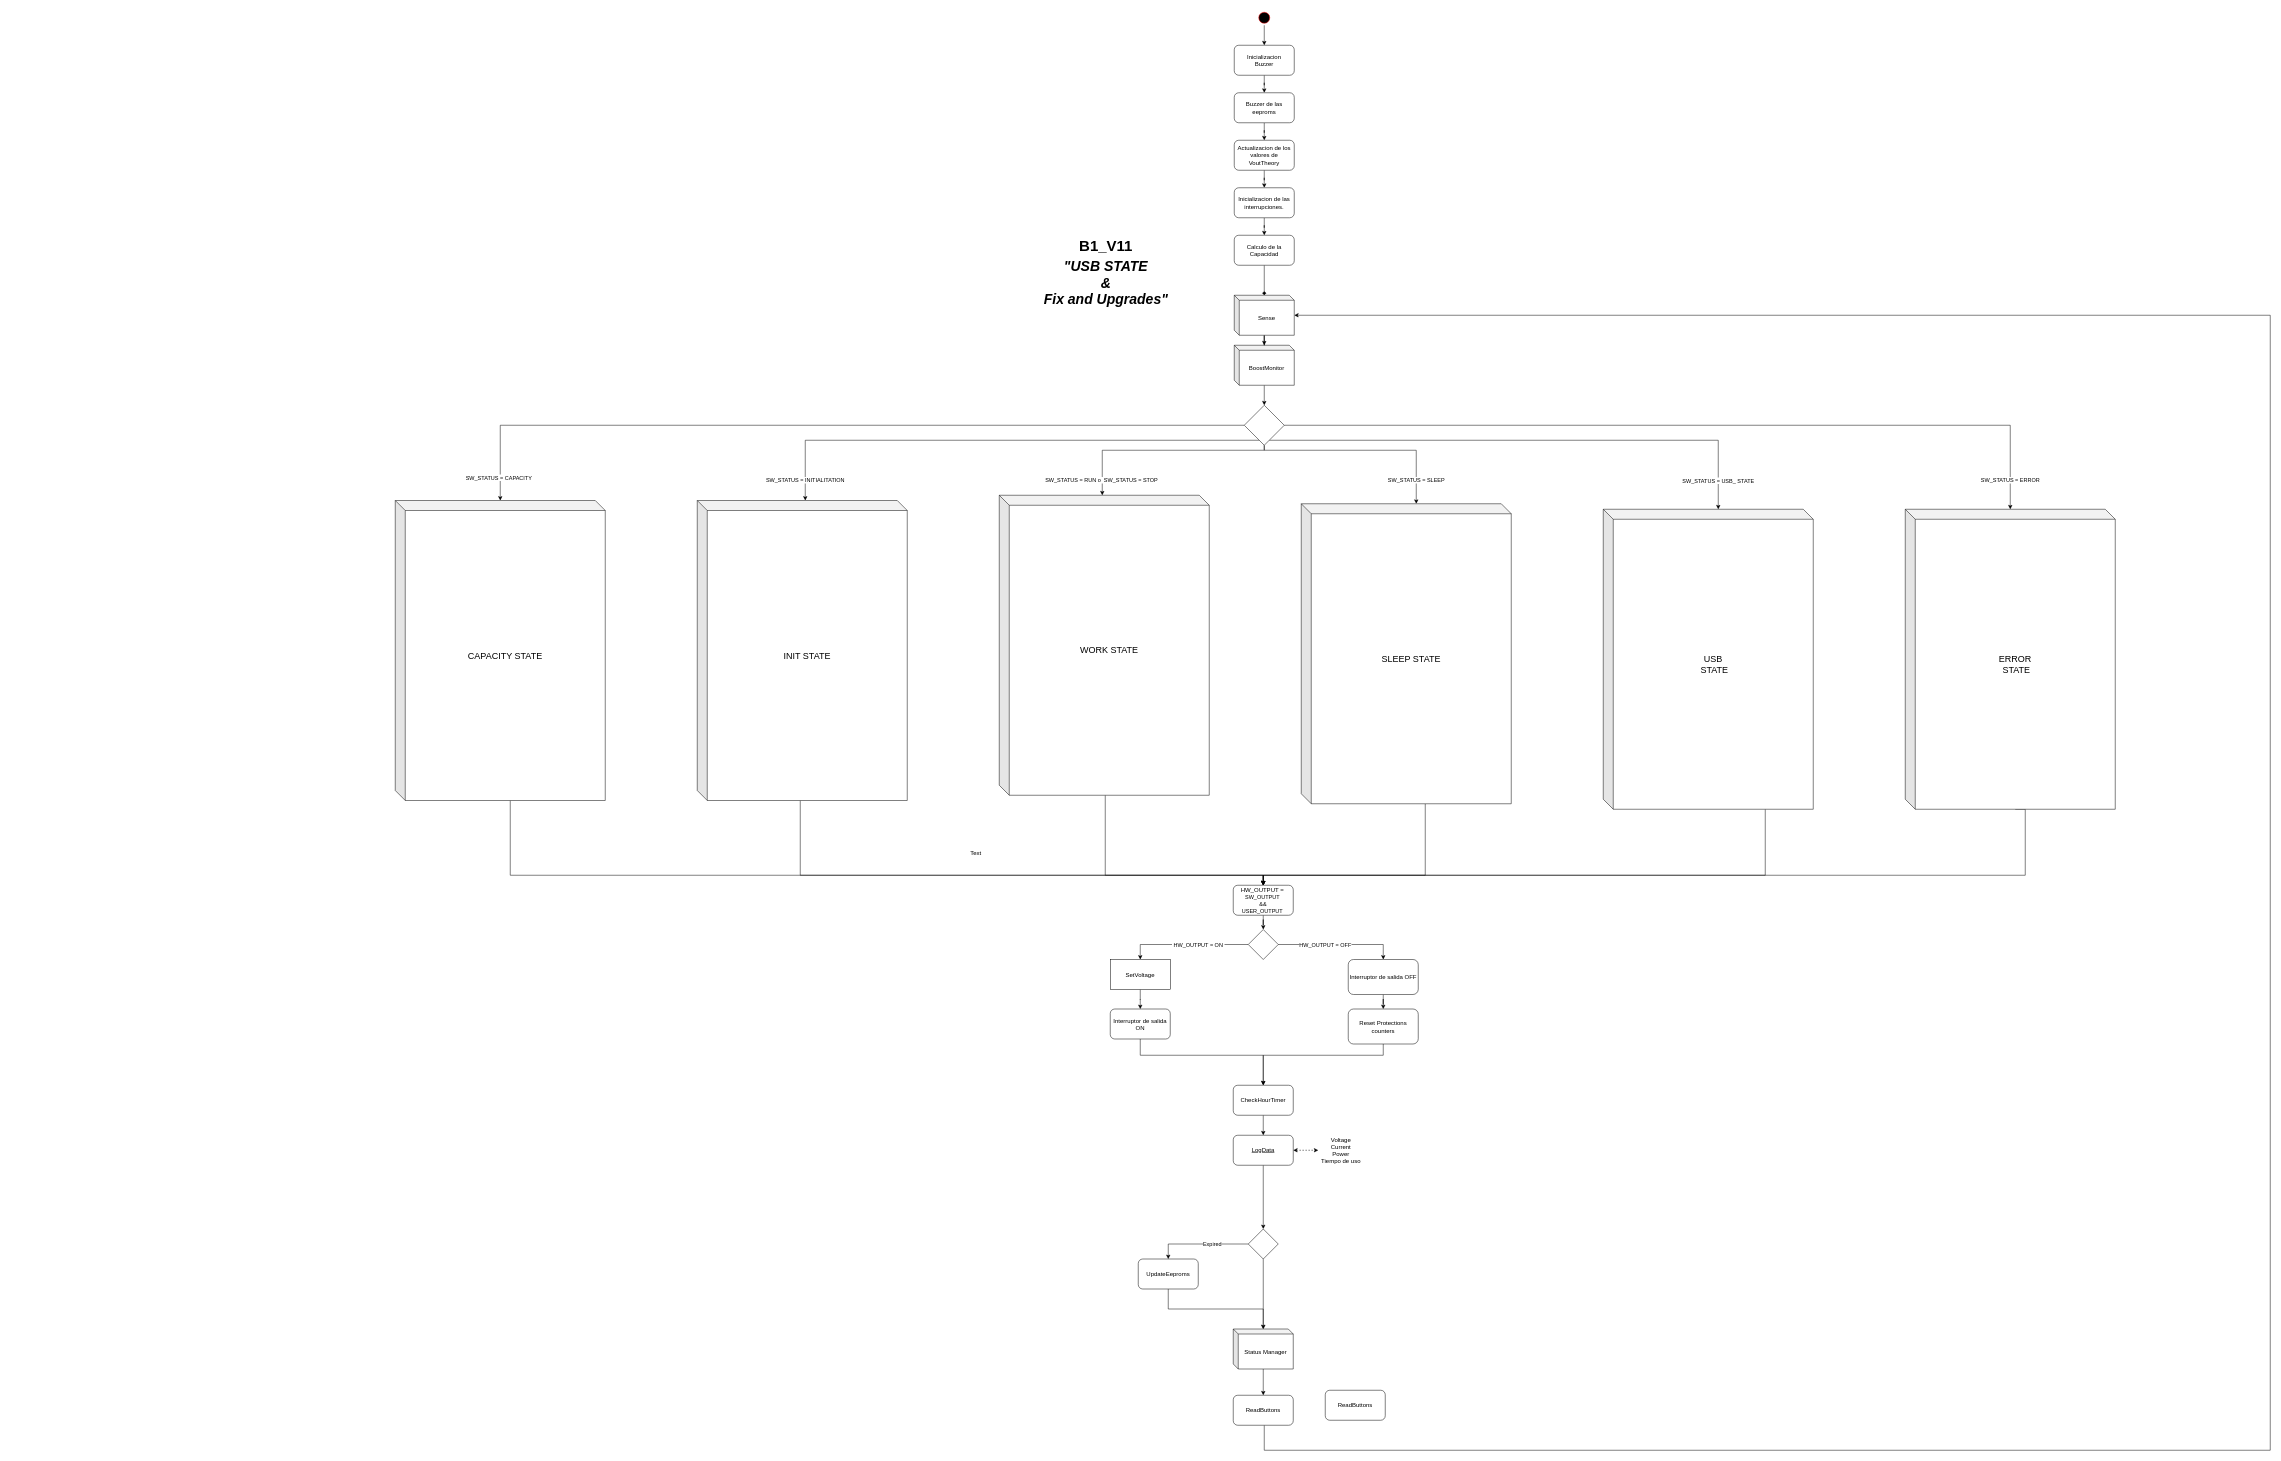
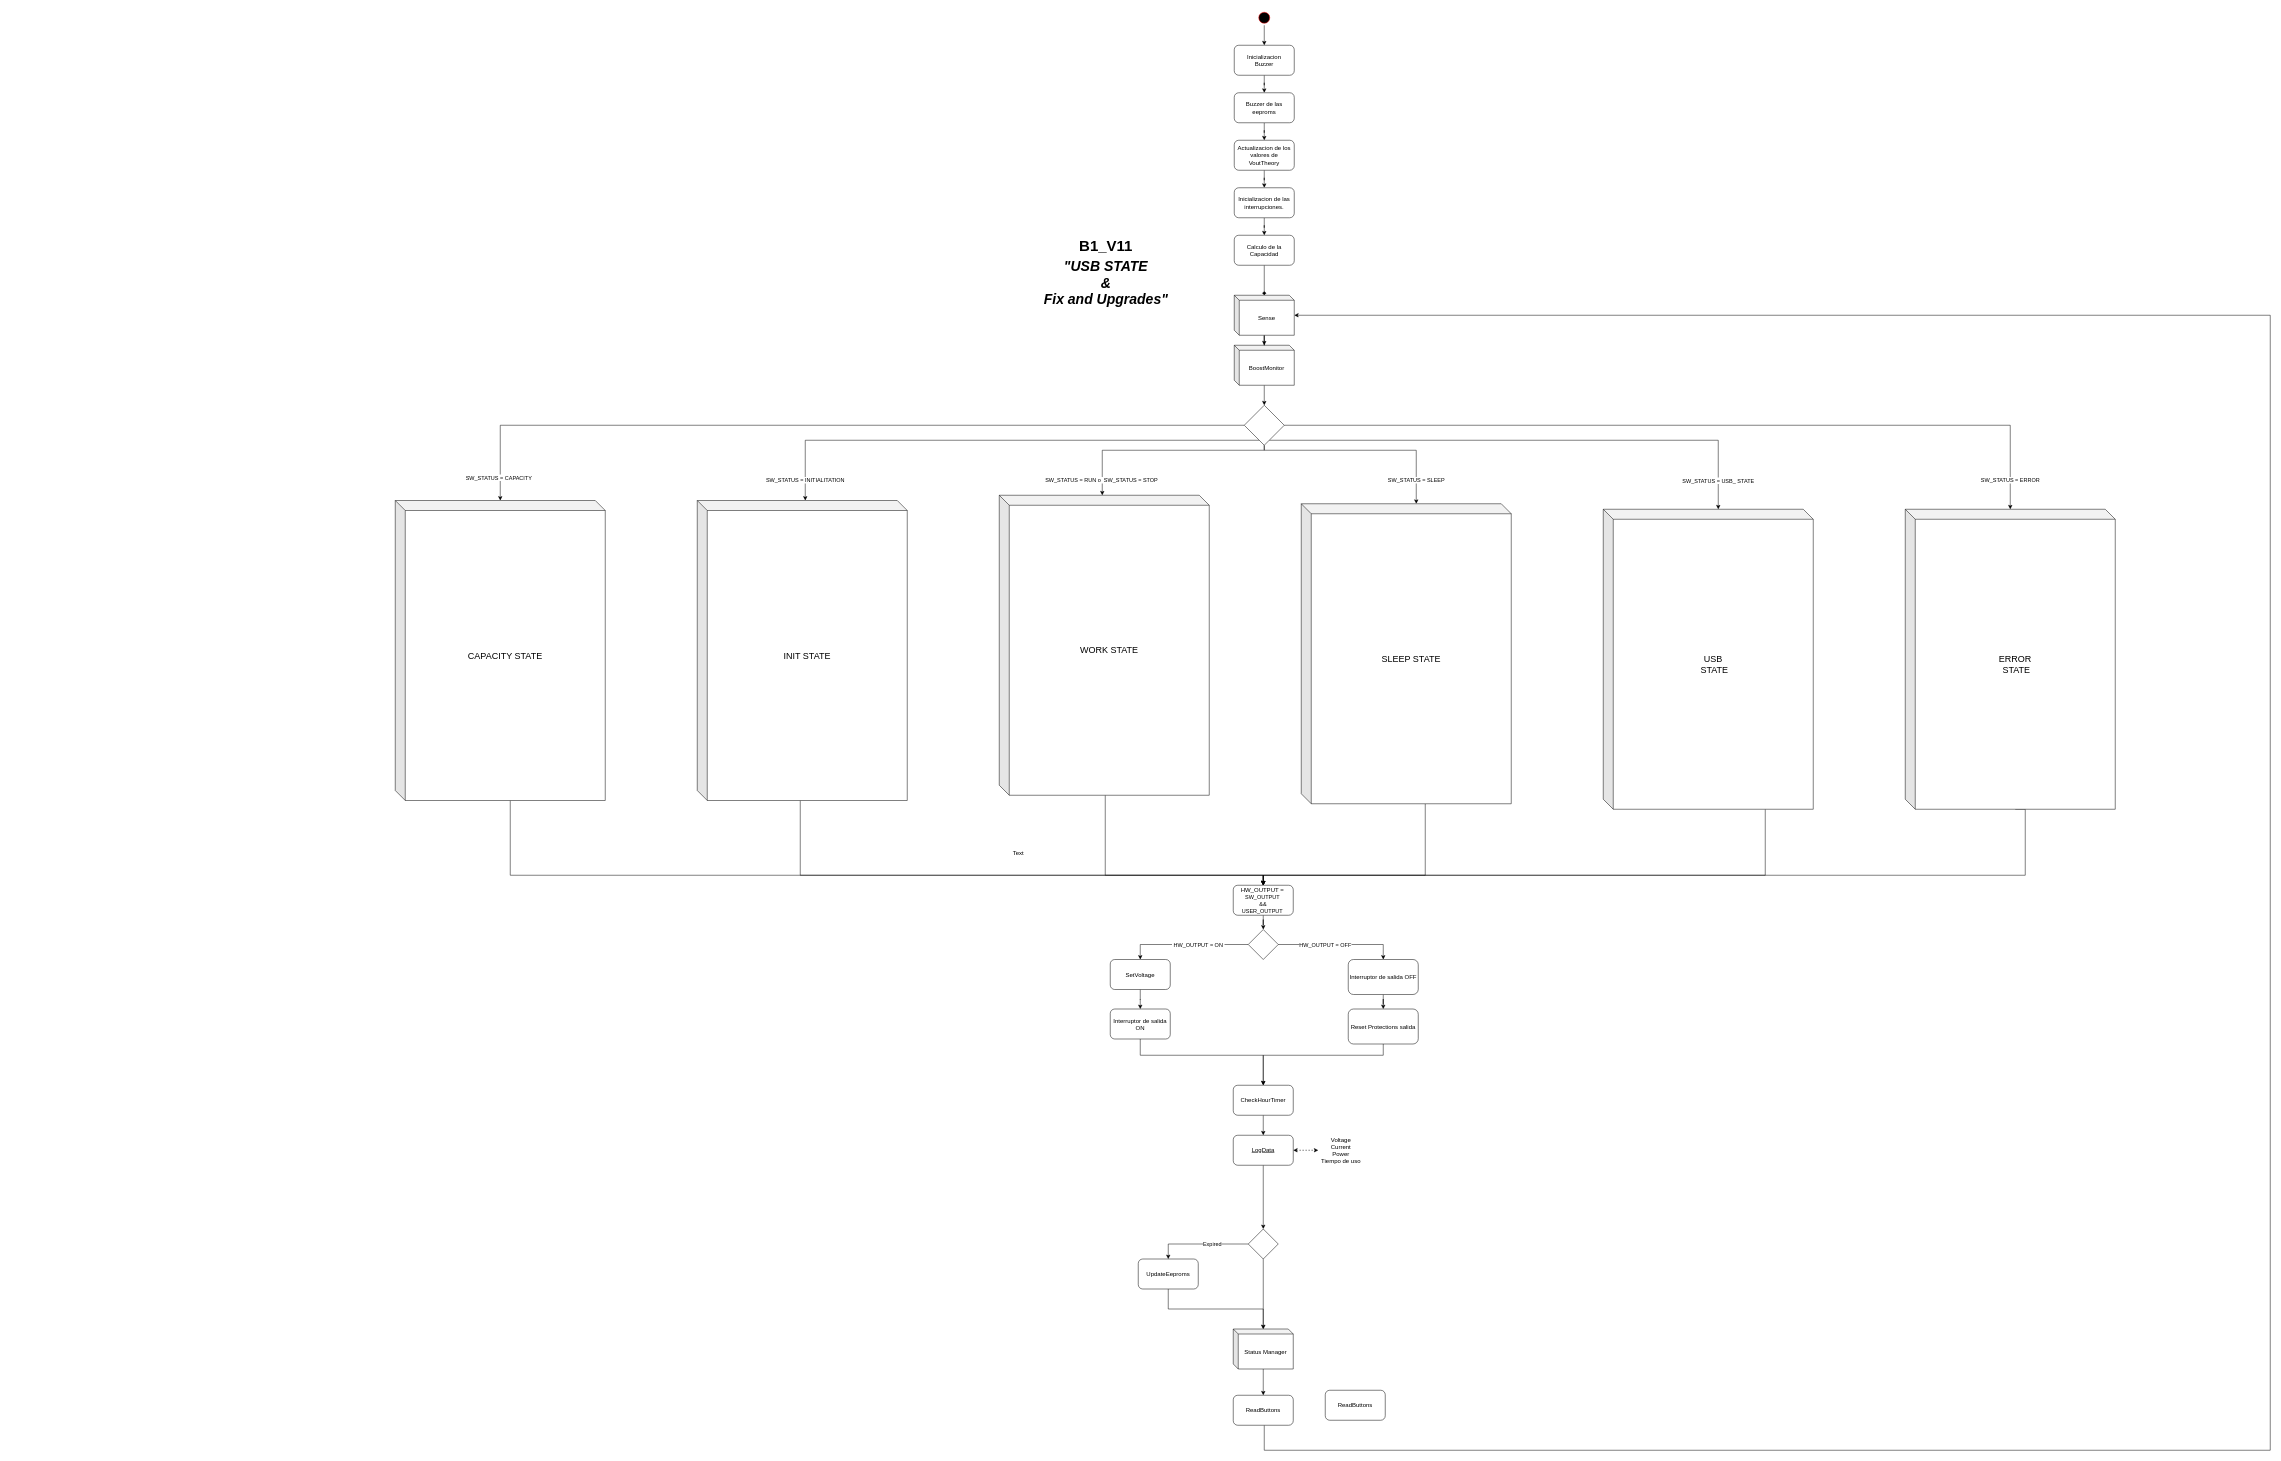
(976, 853) -> (1018, 853)
(1140, 975) -> (1140, 975)
(1383, 1027) -> (1383, 1027)
